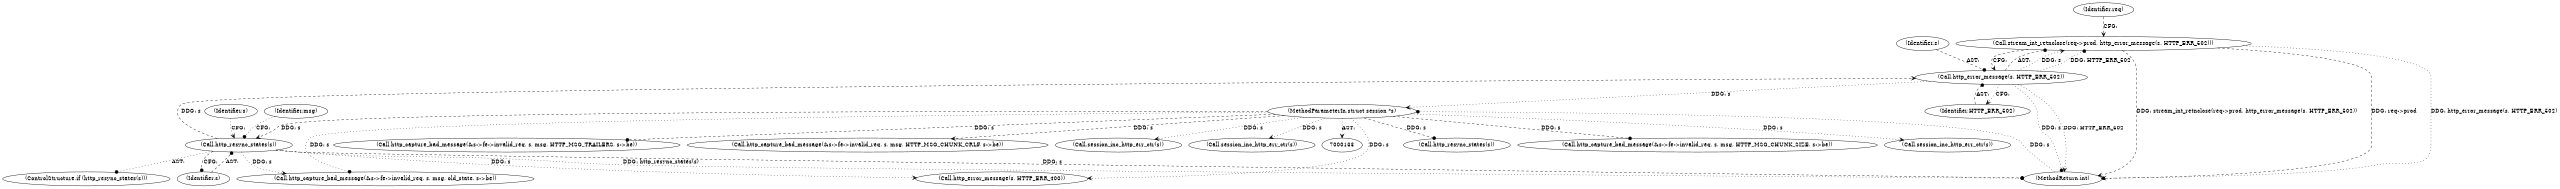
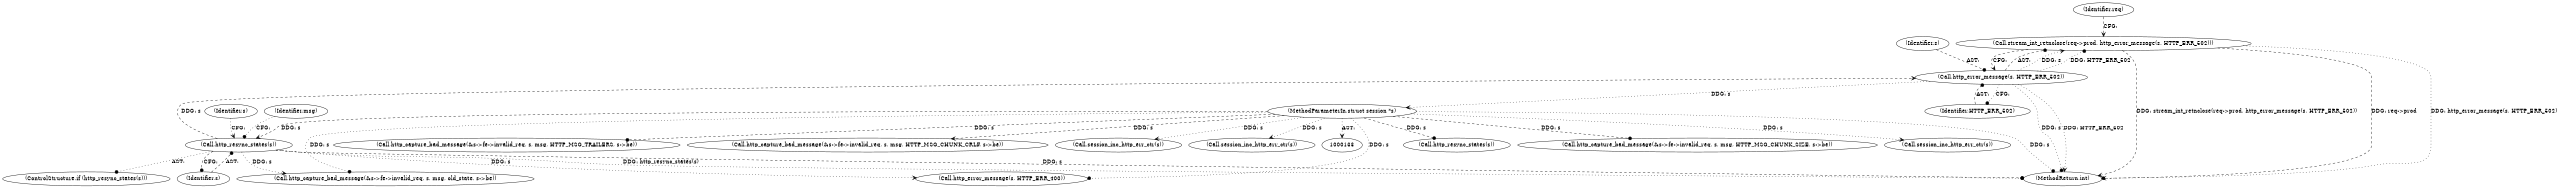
(1995, 94) -> (1995, 94)
(1744, 116) -> (1741, 116)
(1342, 145) -> (1342, 145)
(1282, 170) -> (1282, 170)
